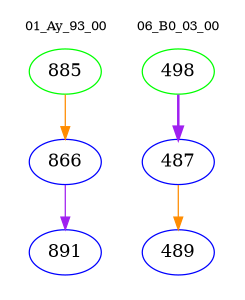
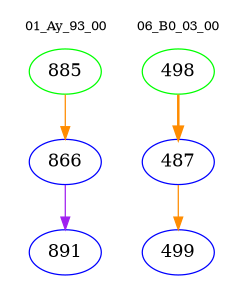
(178, 111) -> (178, 111)
(178, 252) -> (178, 252)
